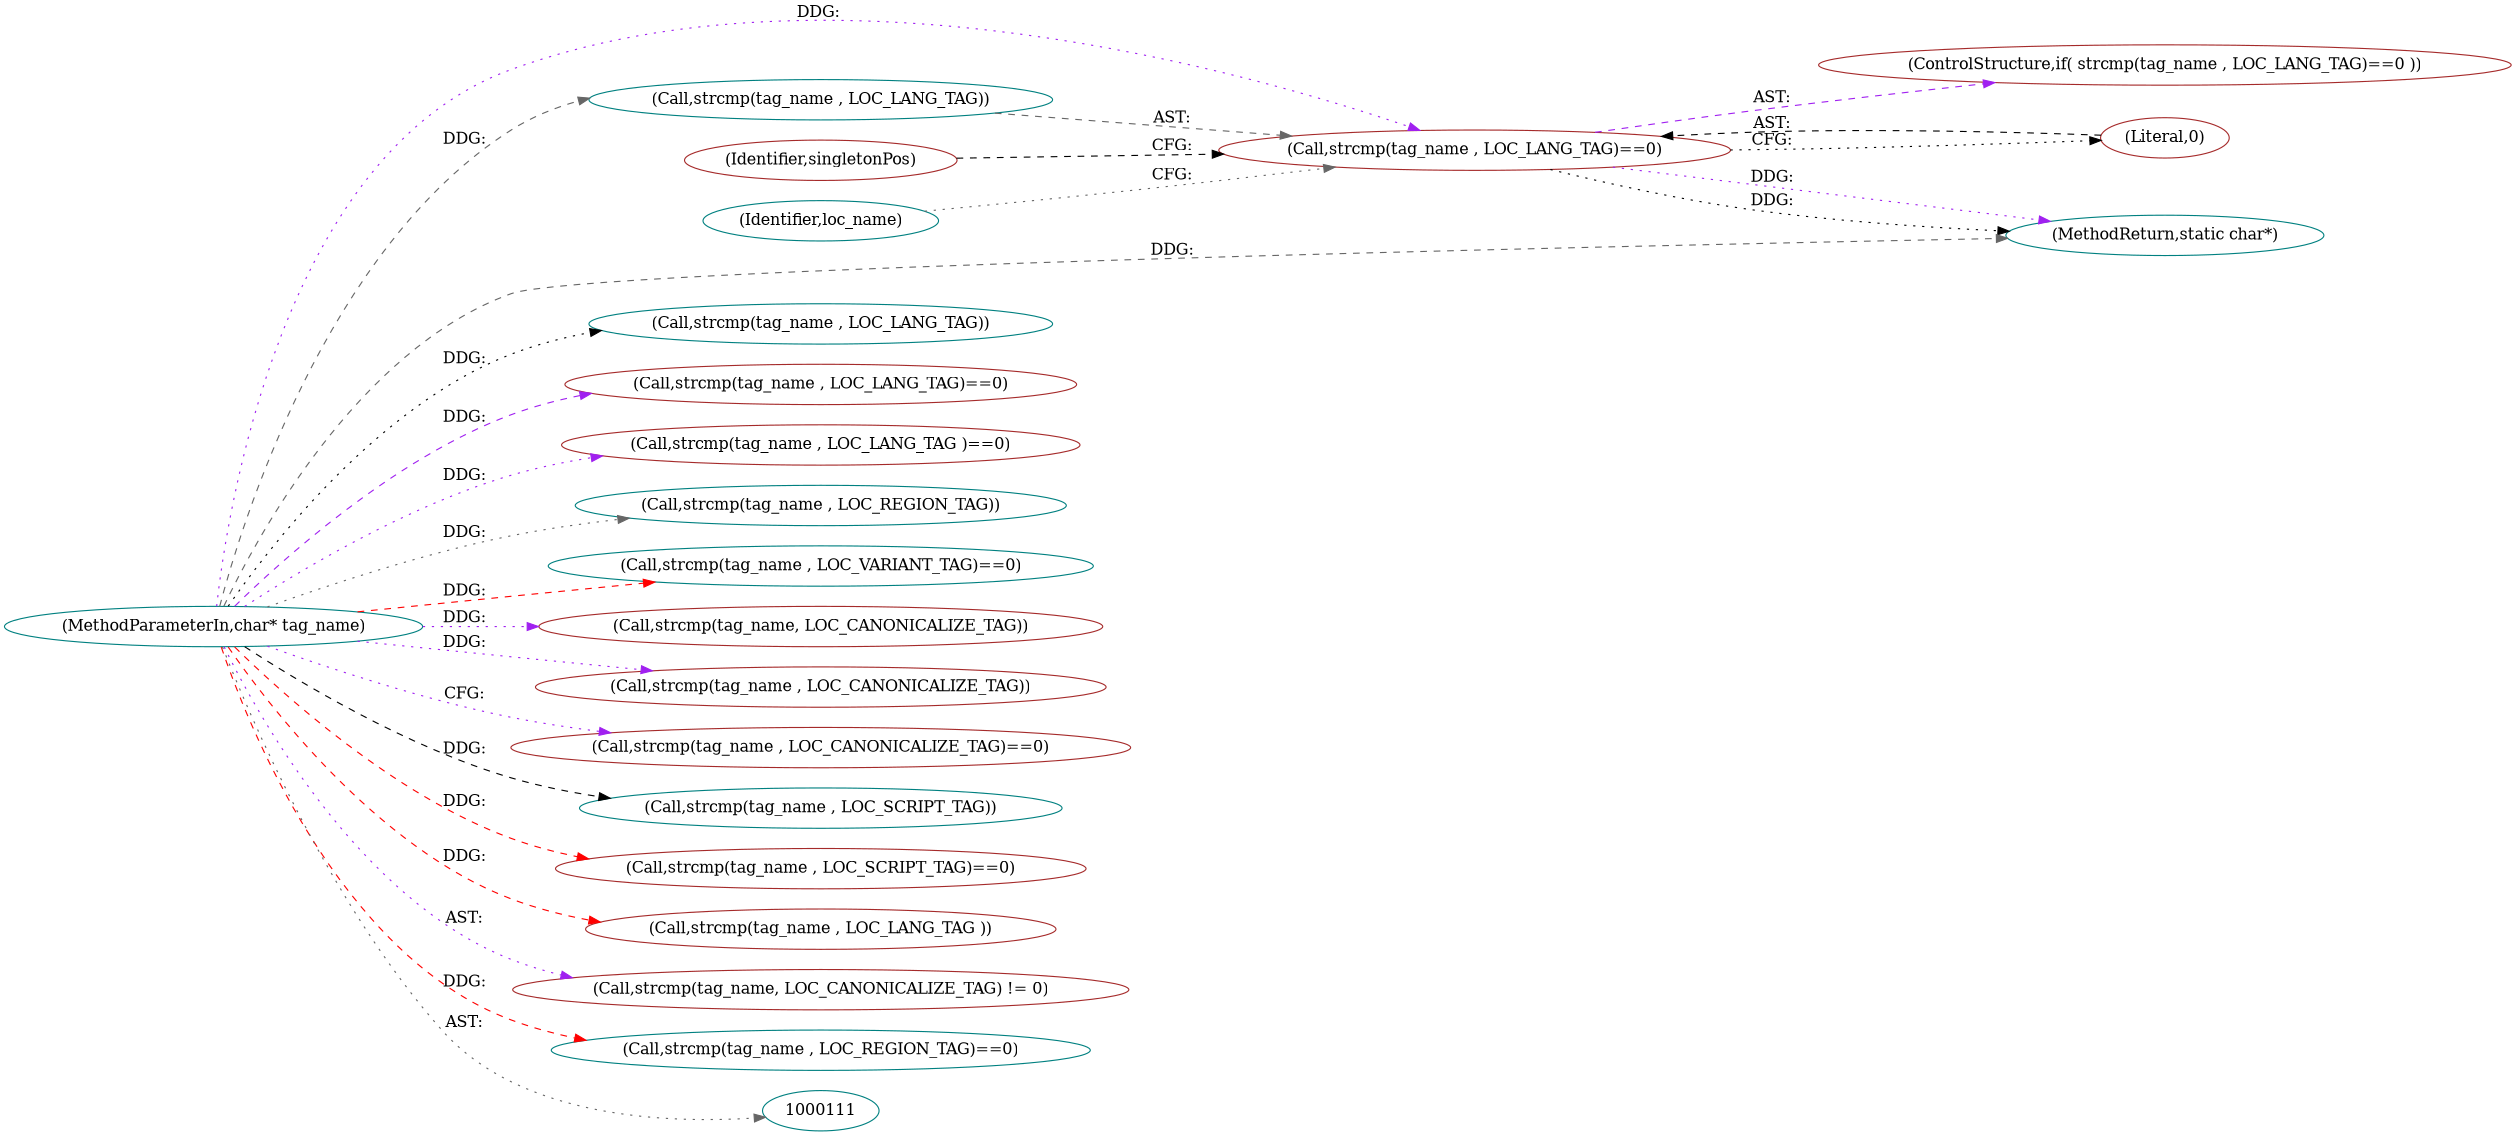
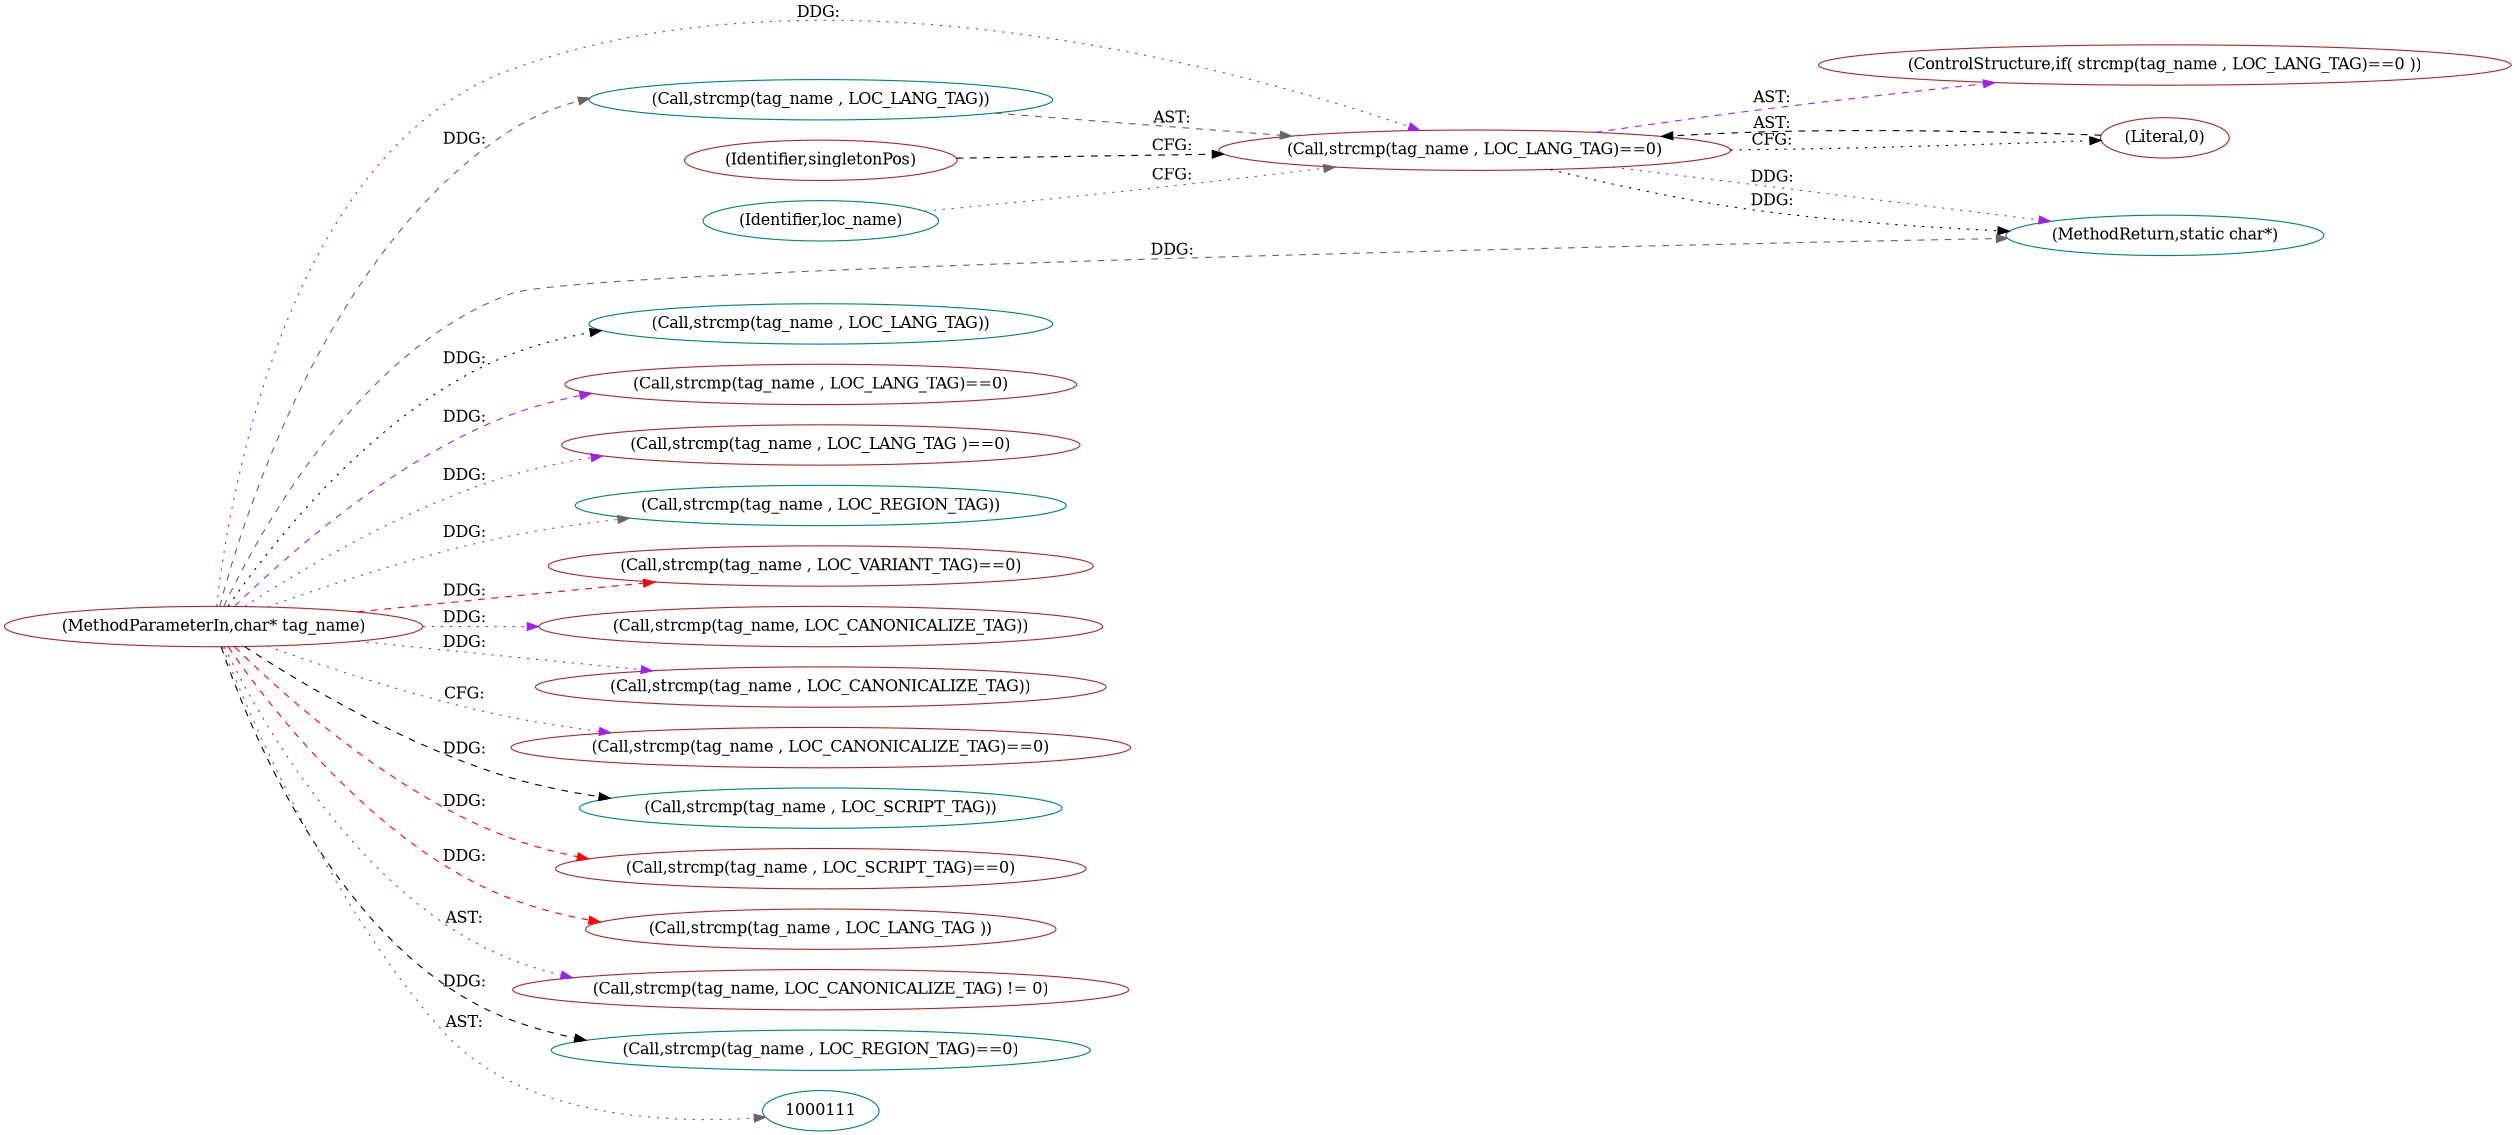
(821, 566) -> (821, 566)
(214, 627) -> (214, 627)
(358, 901) -> (358, 901)
